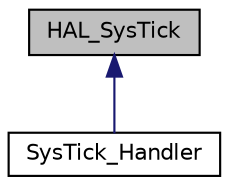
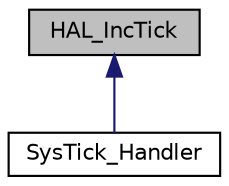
(114, 32) -> (114, 32)
